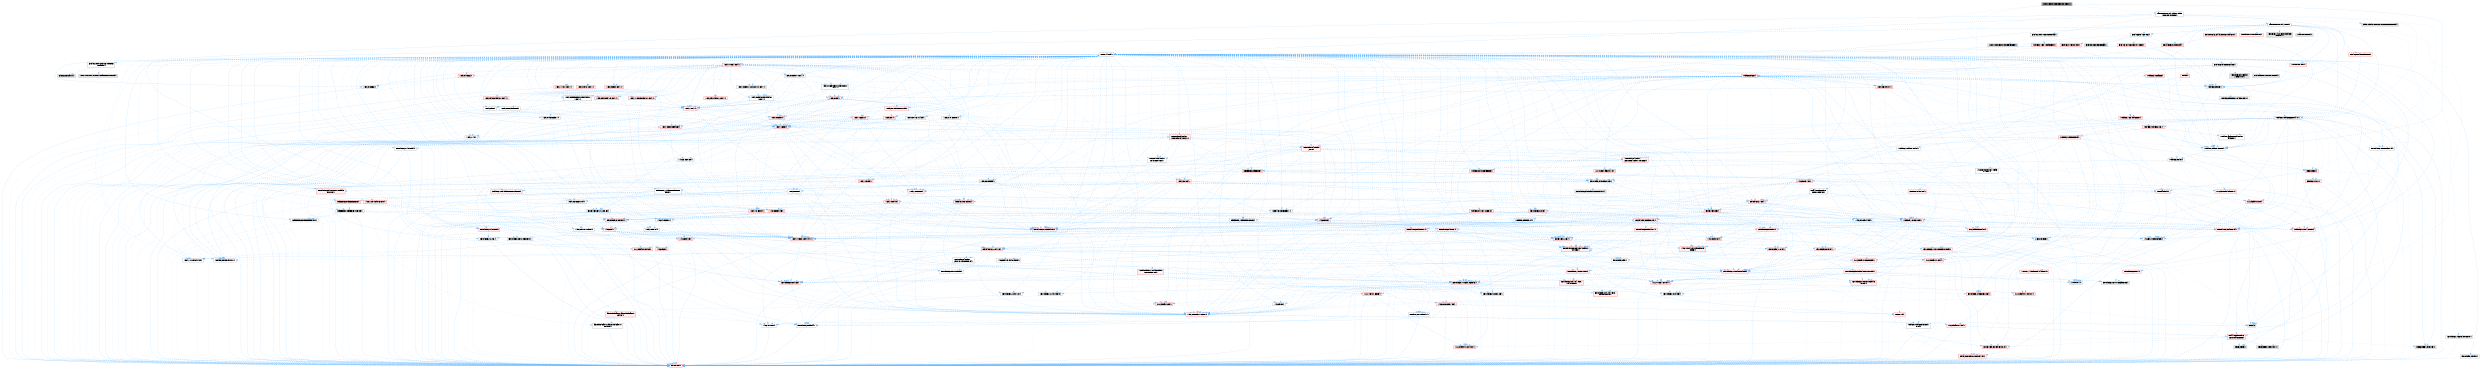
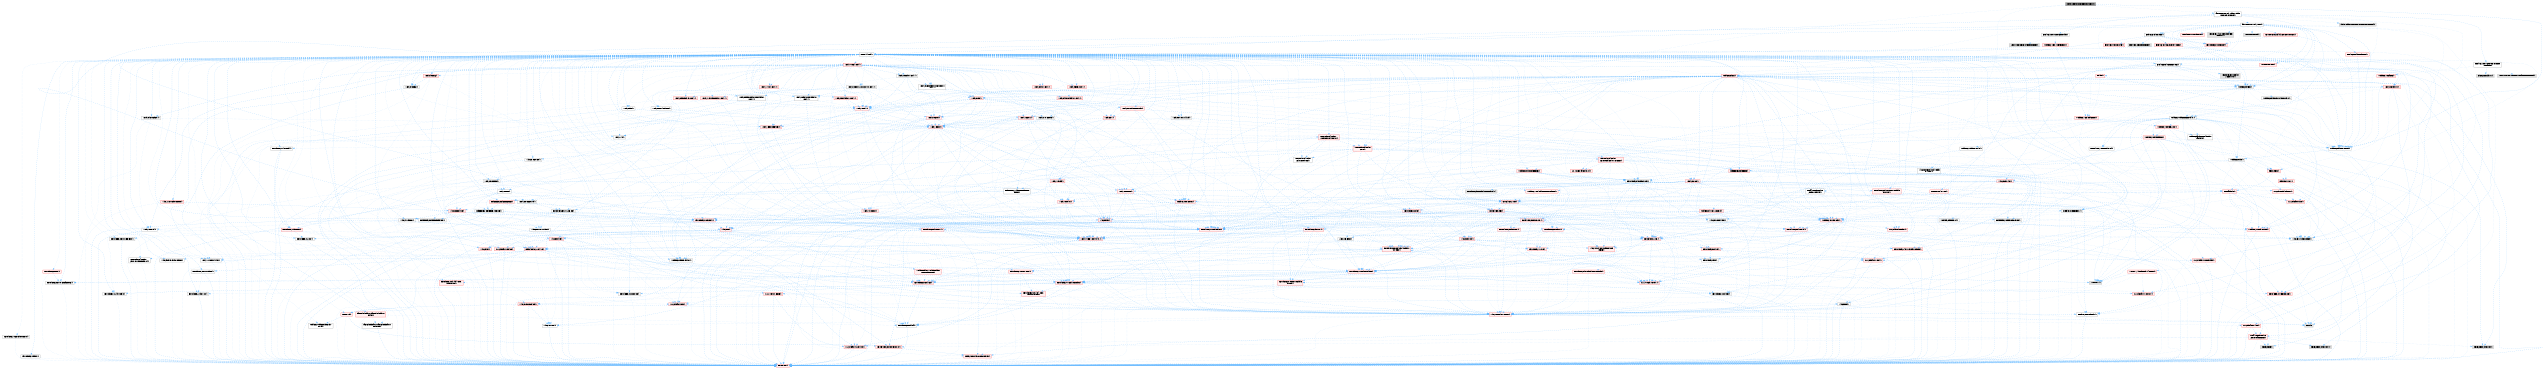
(2266, 76) -> none
